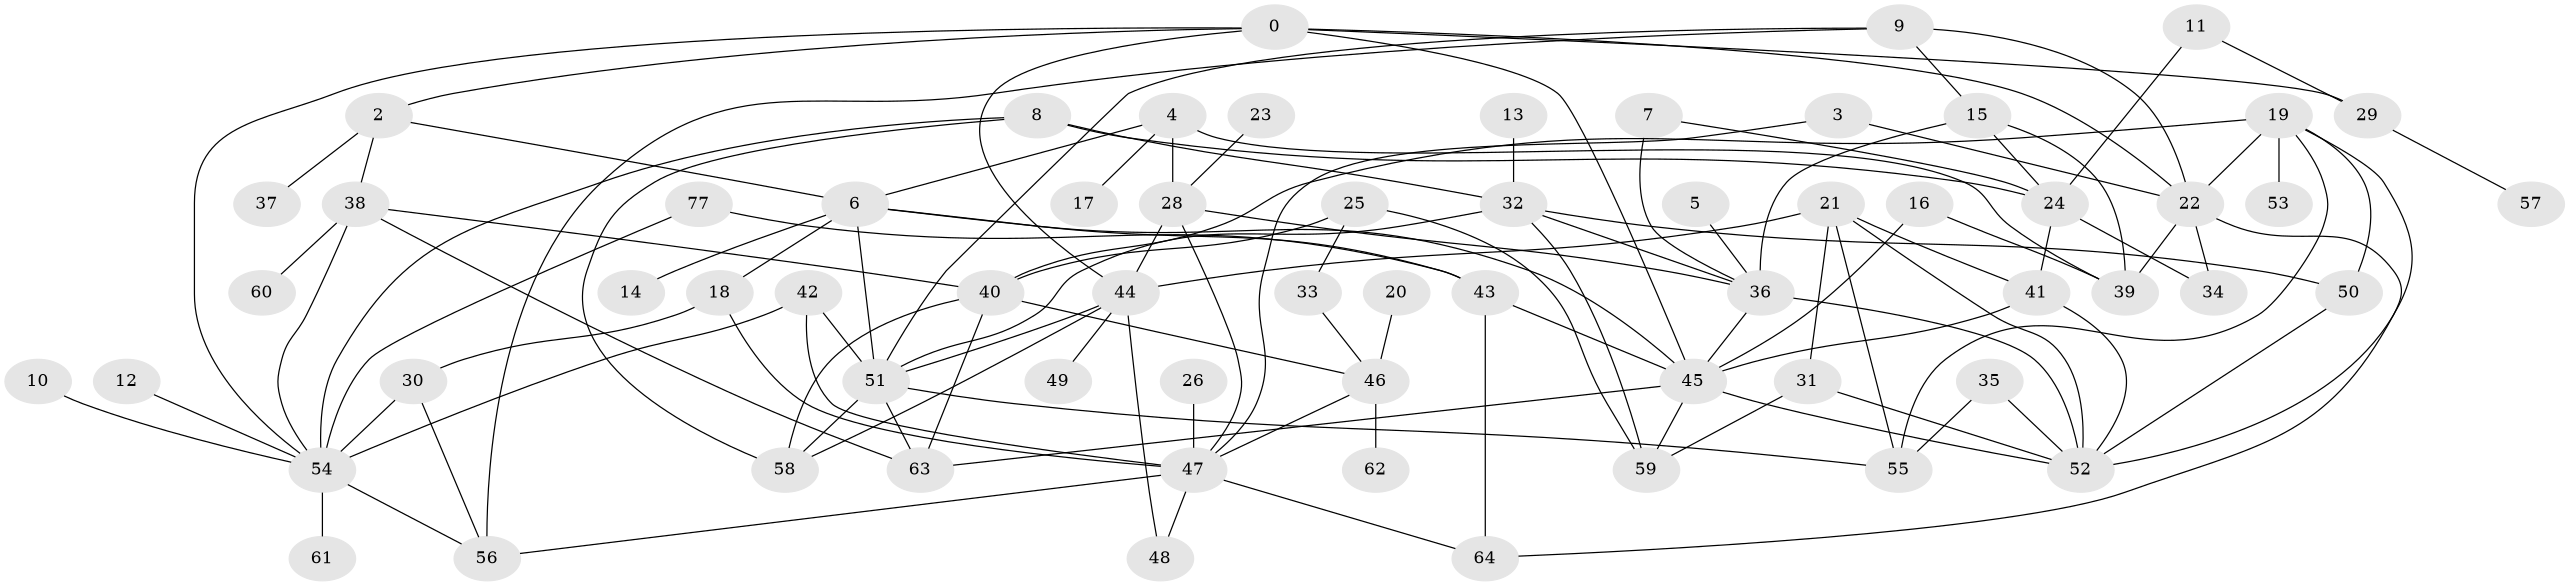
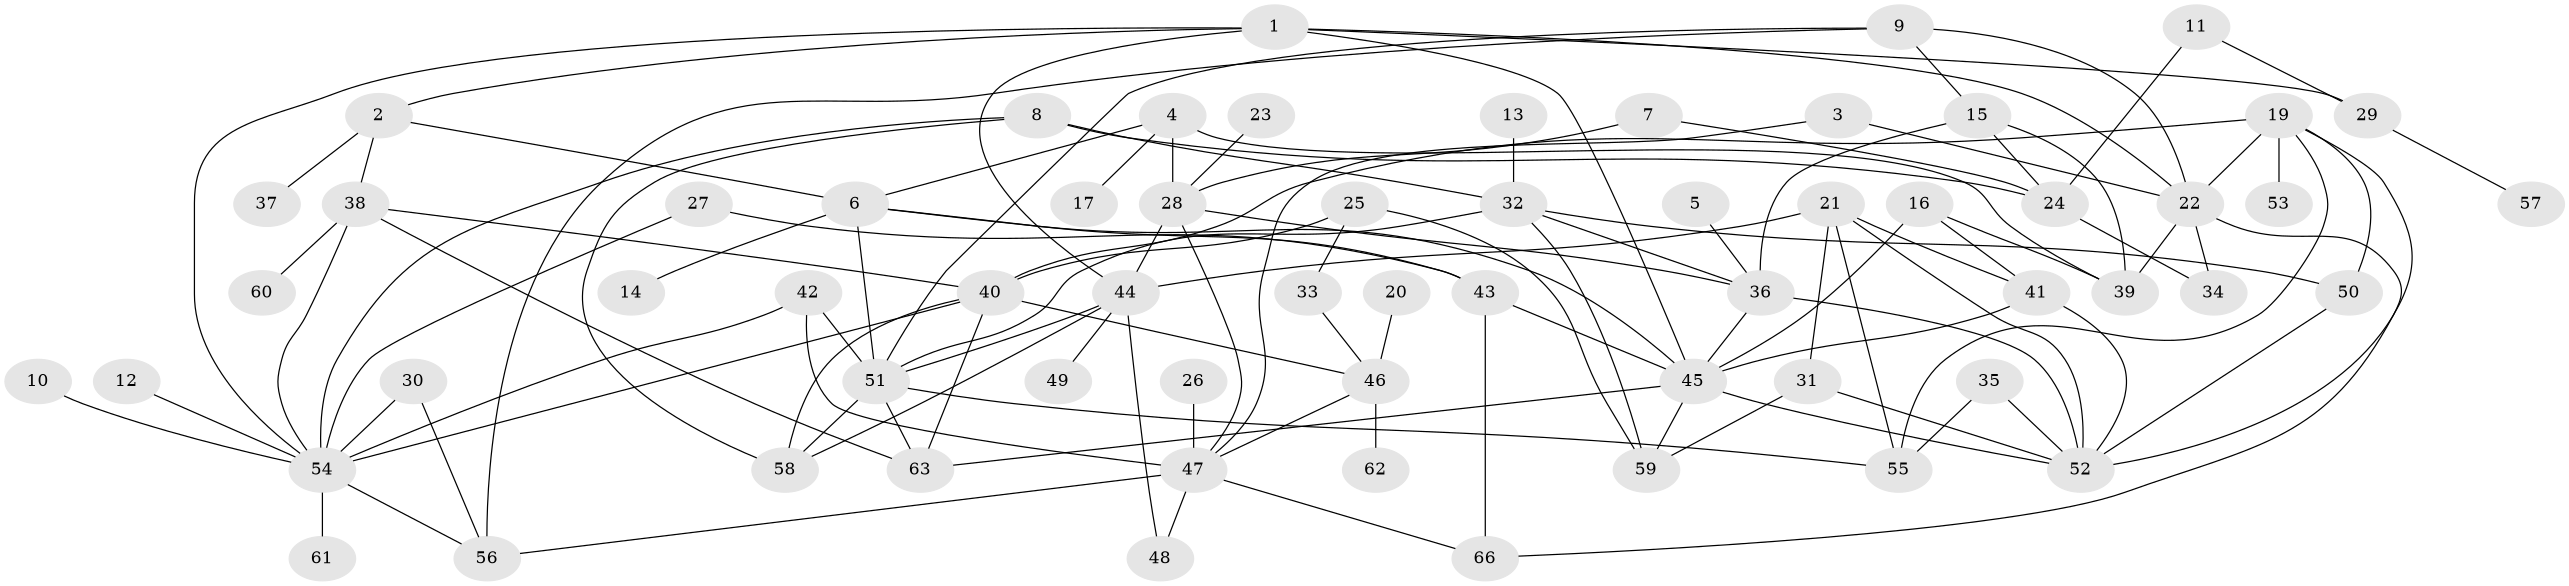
(1275, 27) -> (1275, 27)
(699, 204) -> (699, 204)
(1647, 217) -> (1408, 154)
(2047, 241) -> (1985, 254)
(720, 293) -> none
none -> (657, 381)
(1485, 559) -> (1485, 559)
